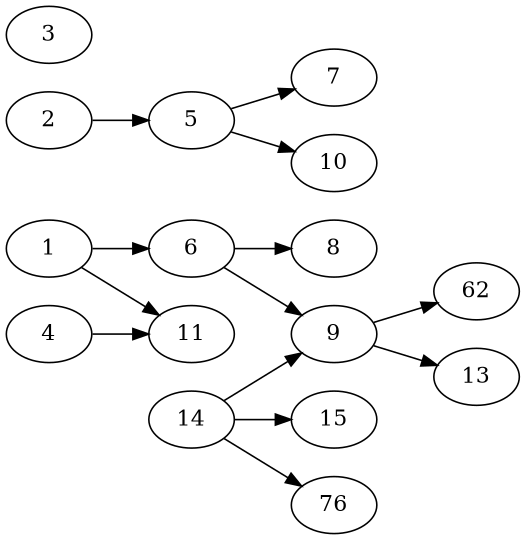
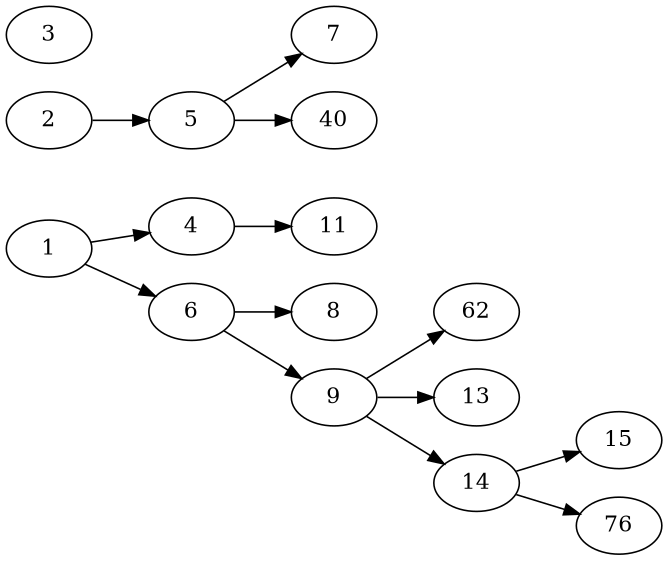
(334, 163) -> (334, 120)
(113, 287) -> (112, 239)
(256, 381) -> (399, 436)
